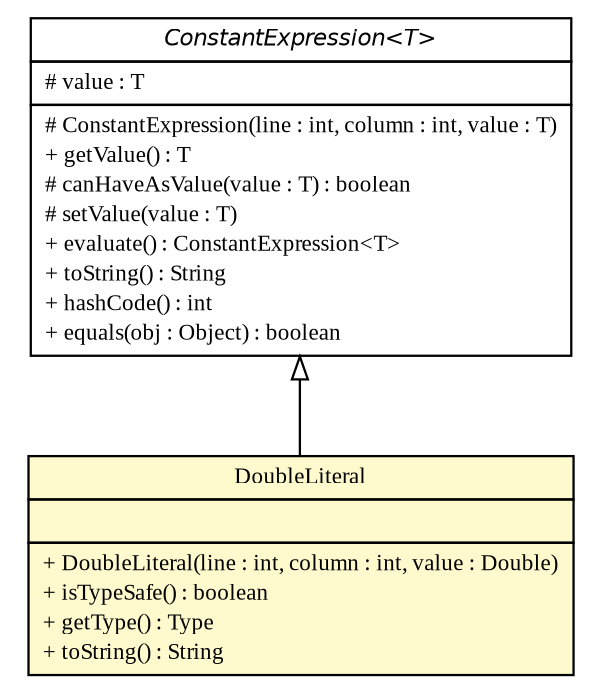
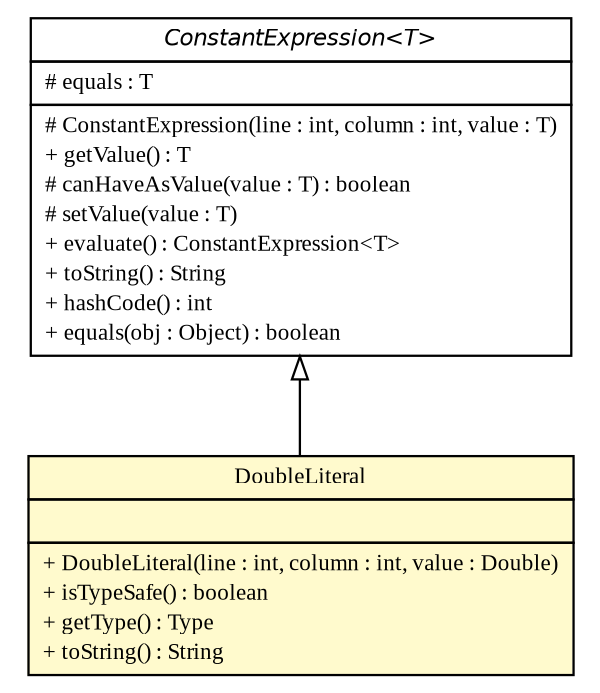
(96, 82) -> (99, 82)
